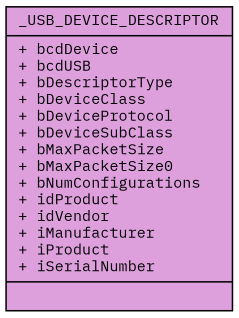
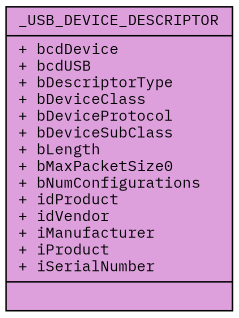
(92, 150) -> (60, 150)
